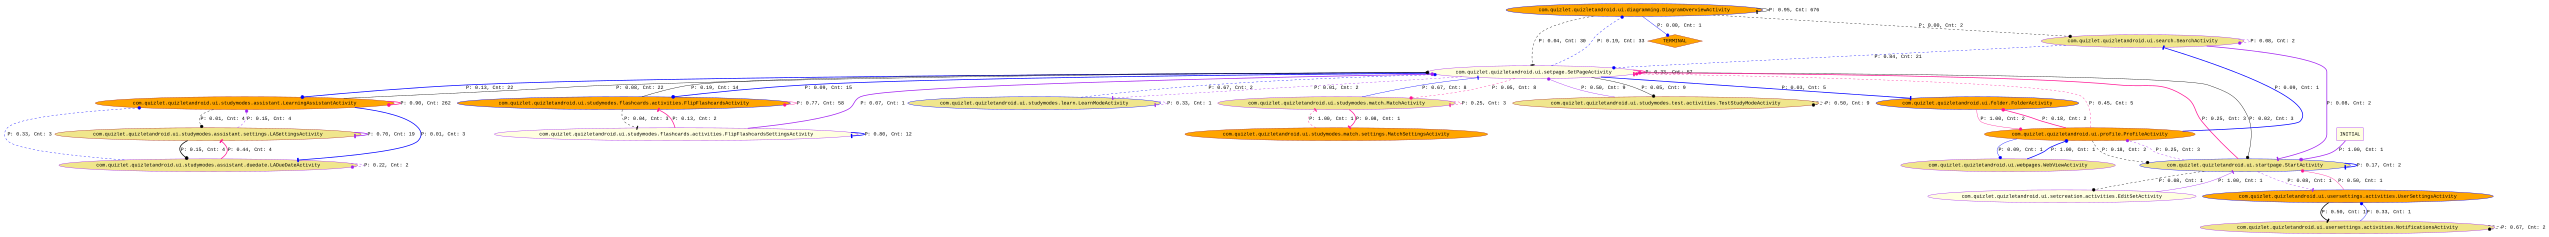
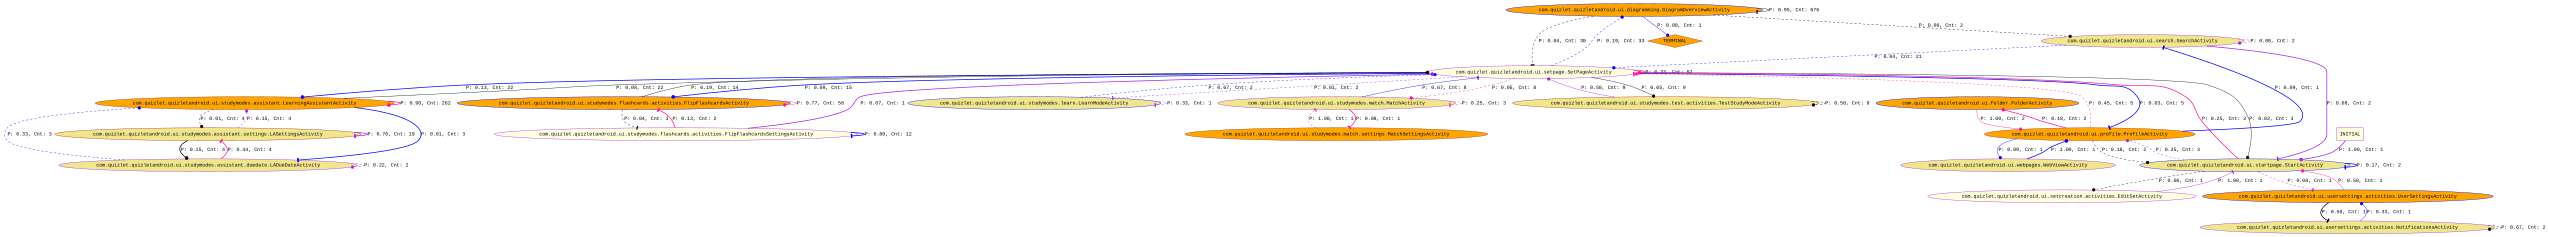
(1755, 88) -> (1913, 77)
